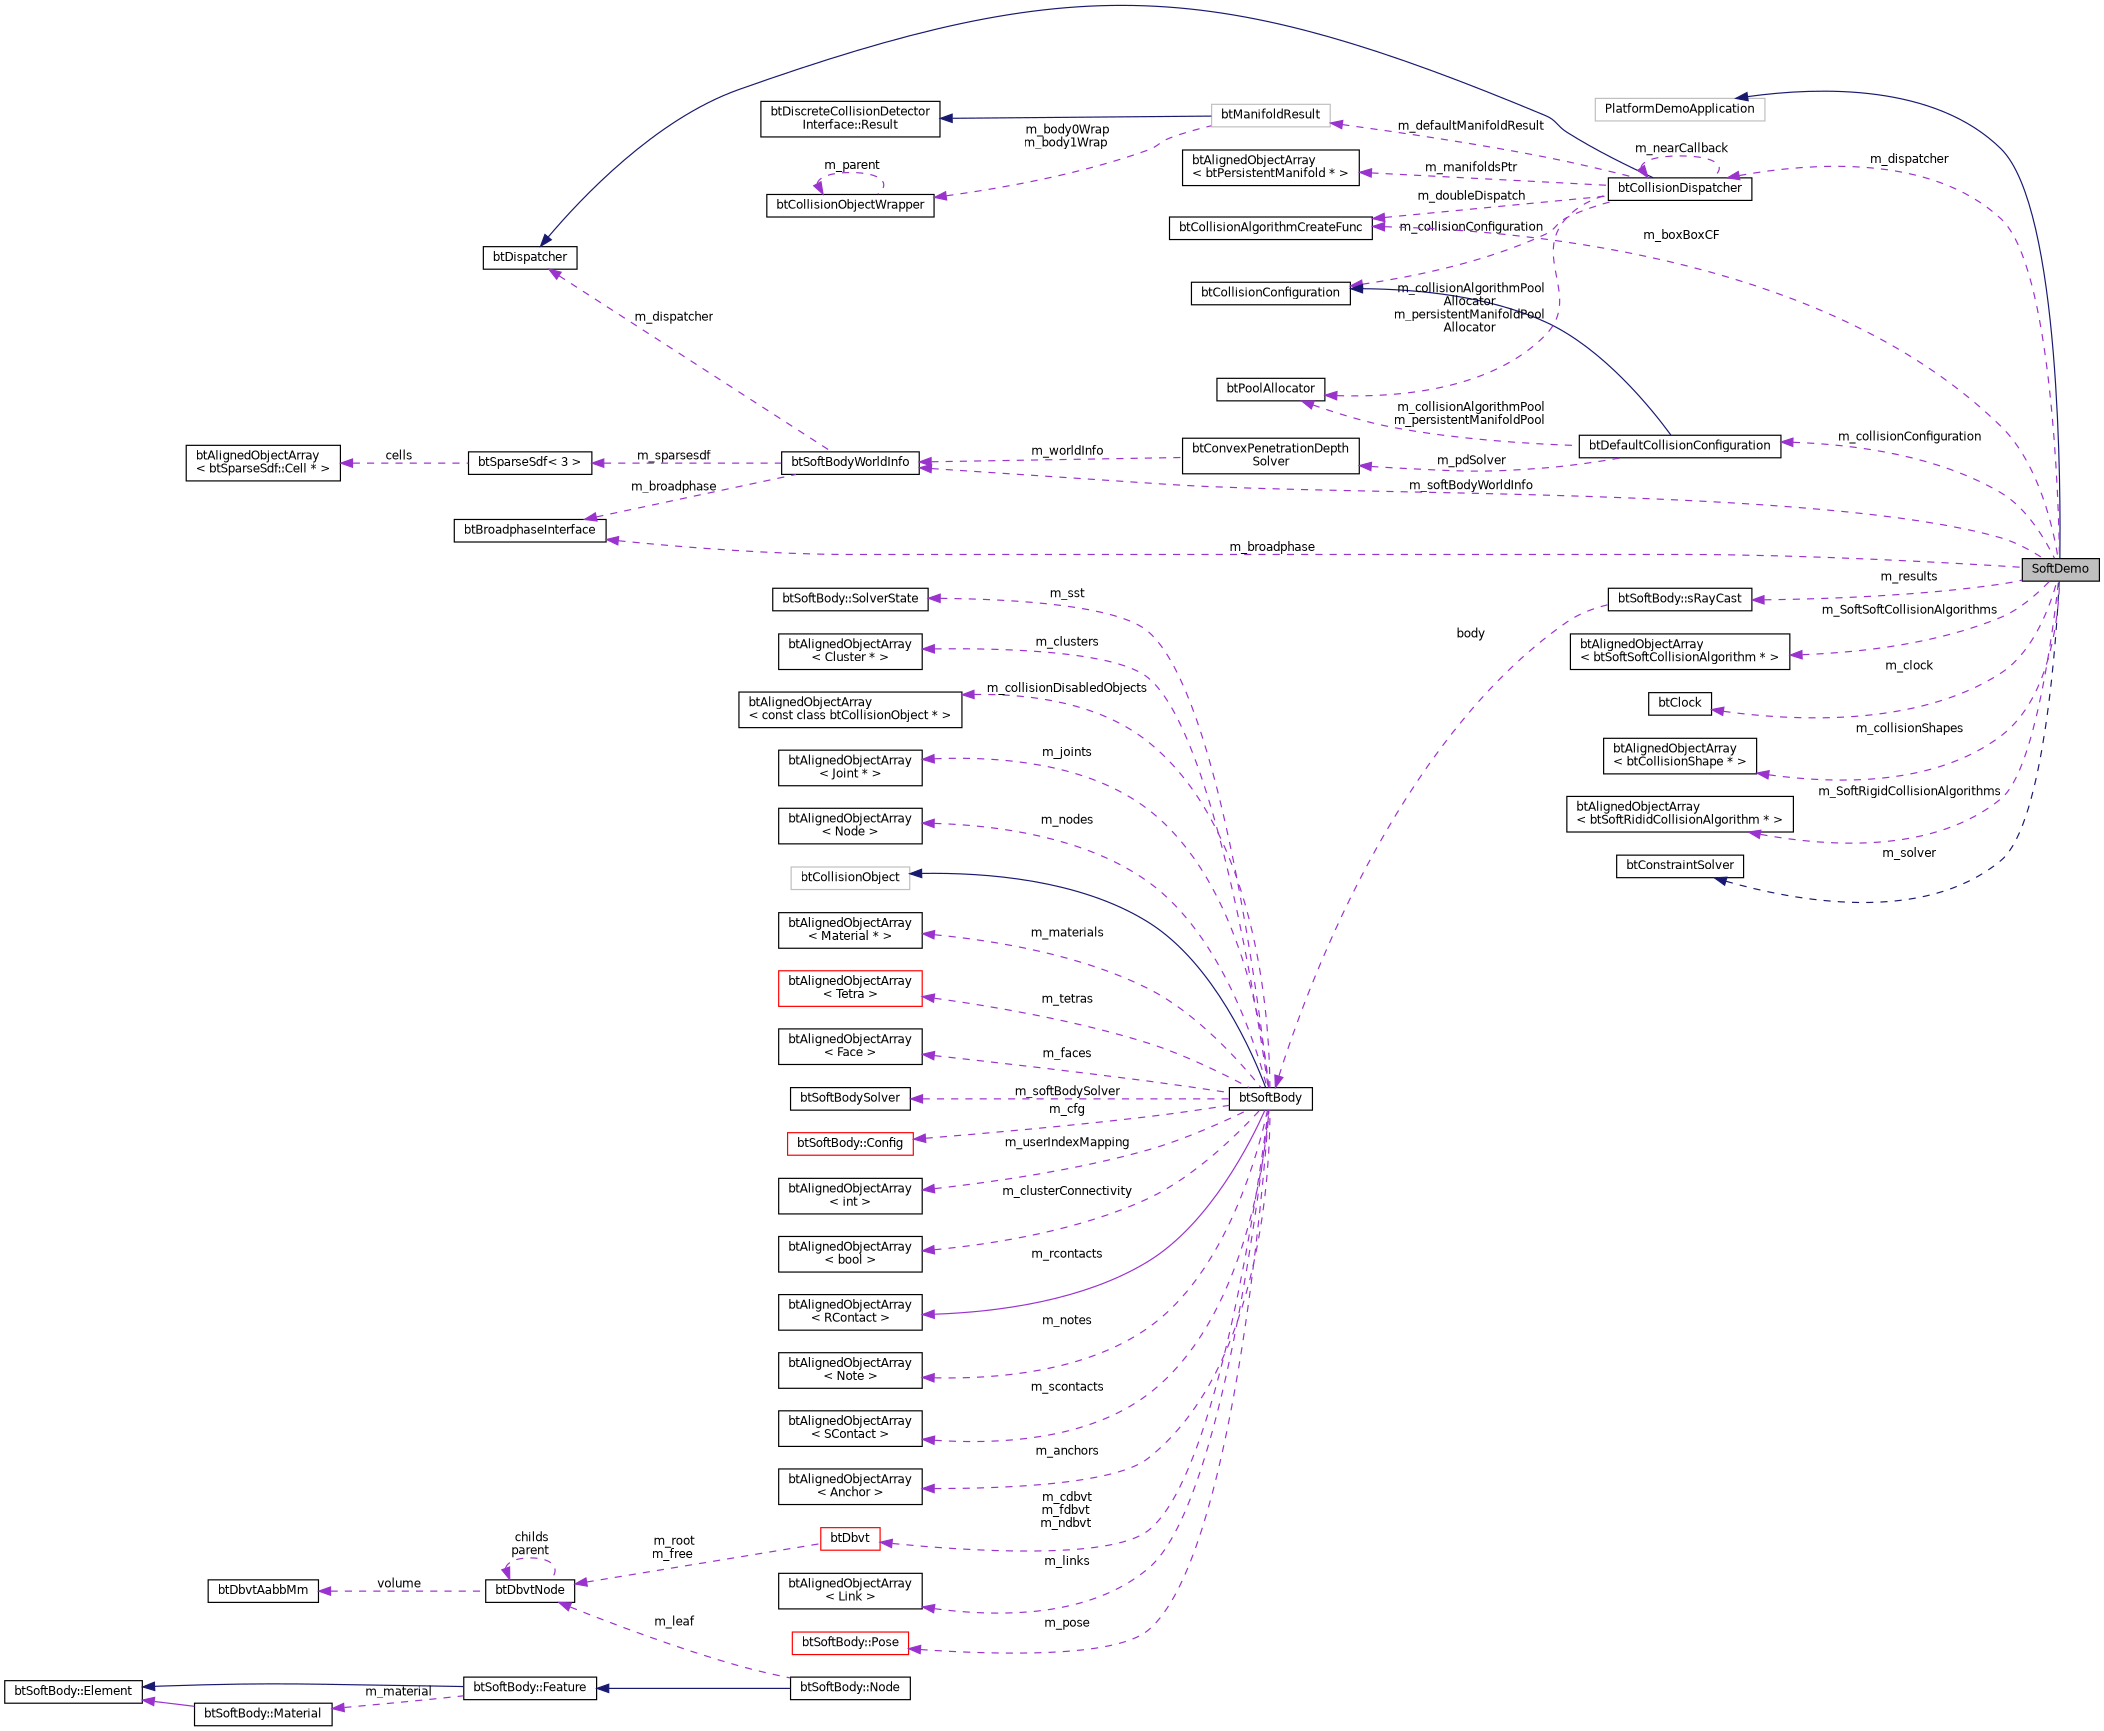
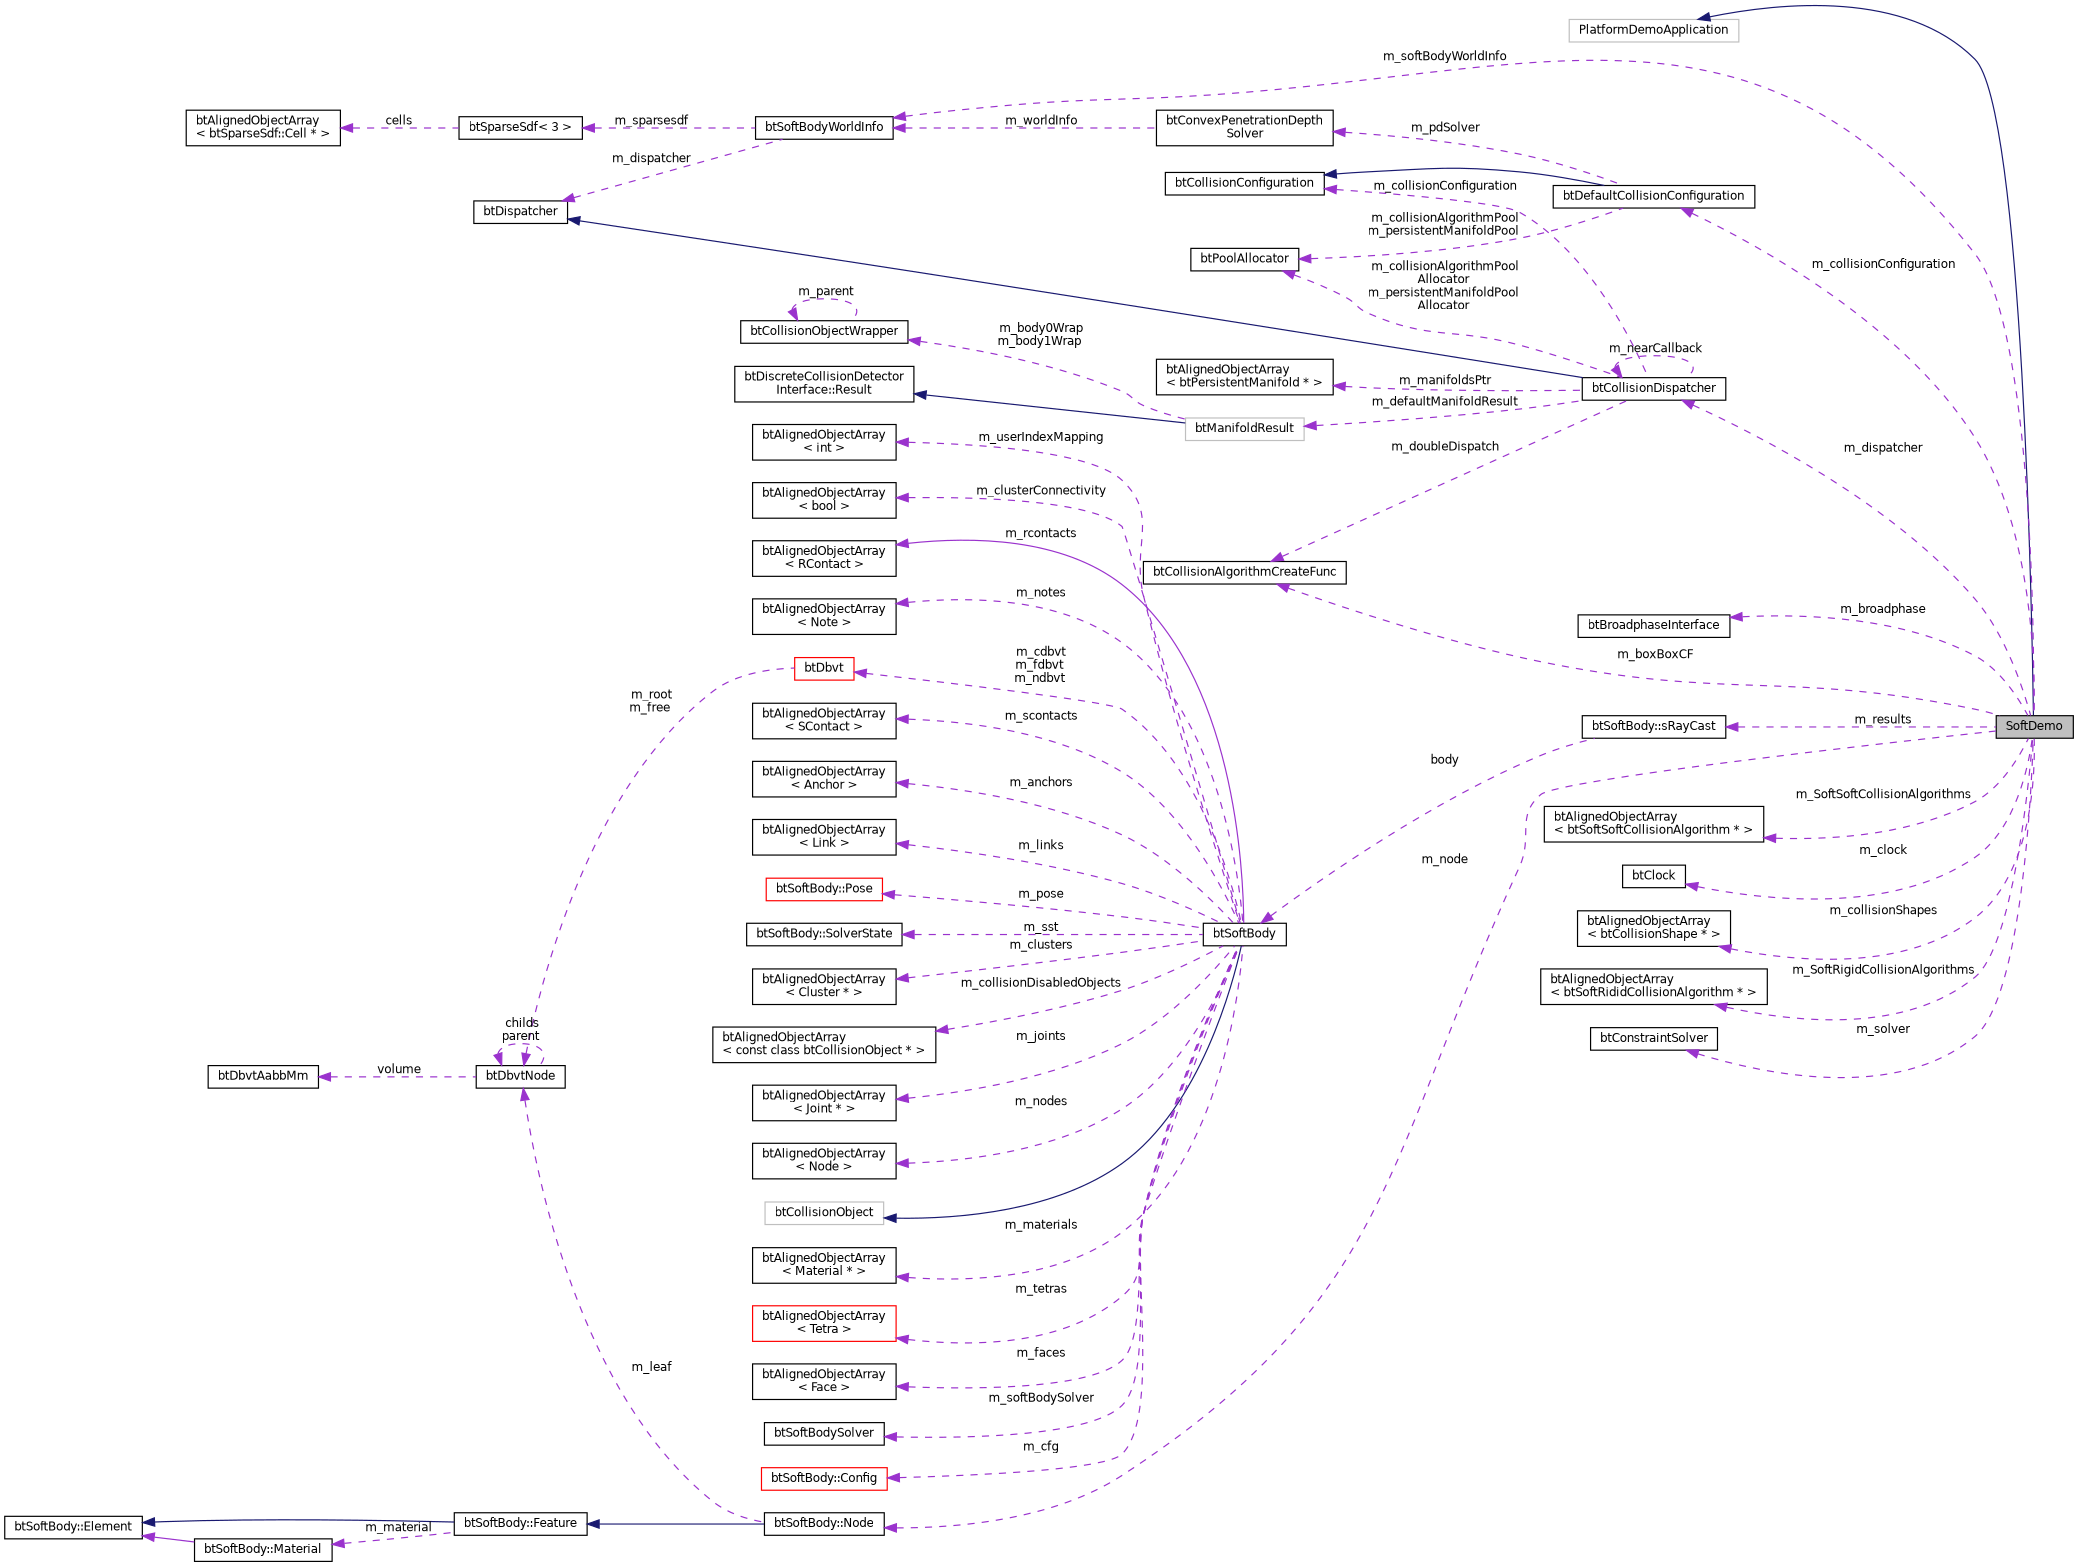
(696, 496) -> none
(2002, 859) -> (1981, 1029)
none -> (1435, 1070)
